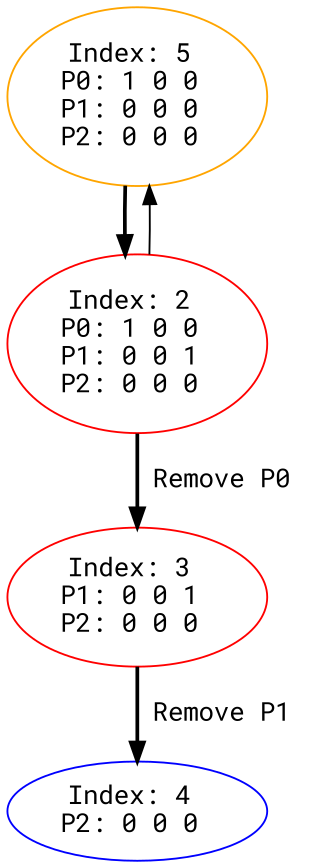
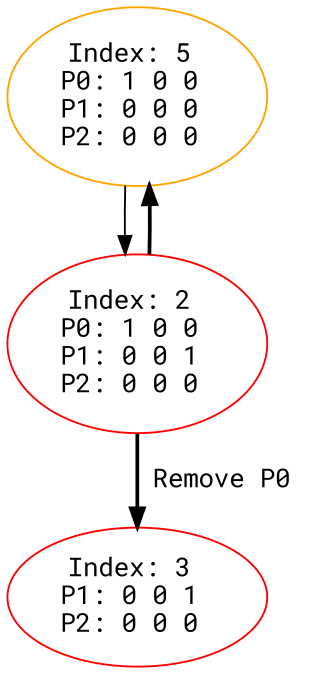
(125, 211) -> (125, 211)
(150, 229) -> (150, 229)
(137, 811) -> none
